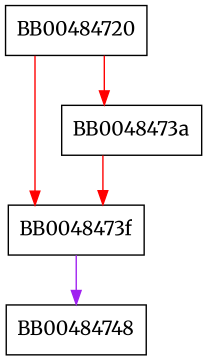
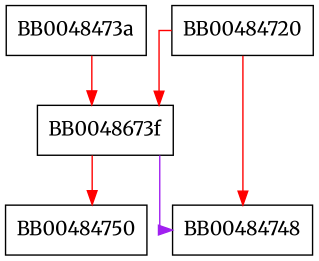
(104, 73) -> (243, 123)
none -> (76, 230)
(76, 230) -> (105, 130)
